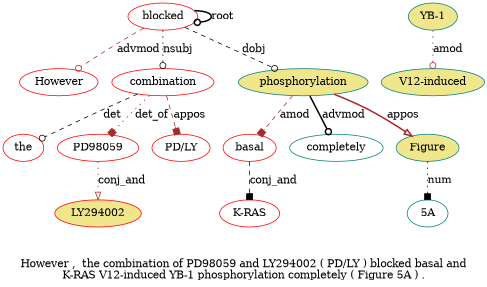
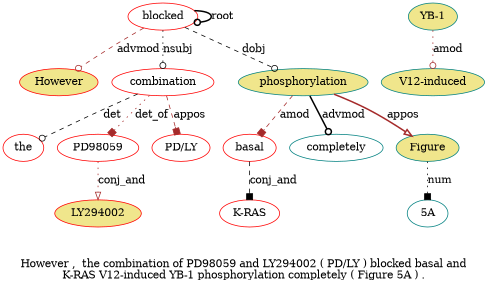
(59, 82) -> (59, 82)
